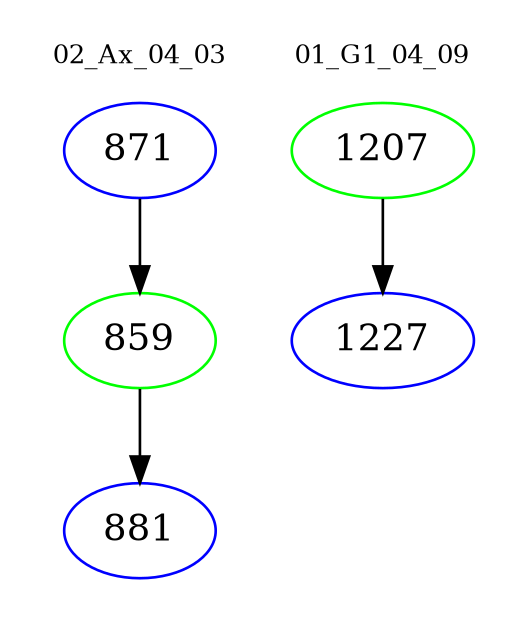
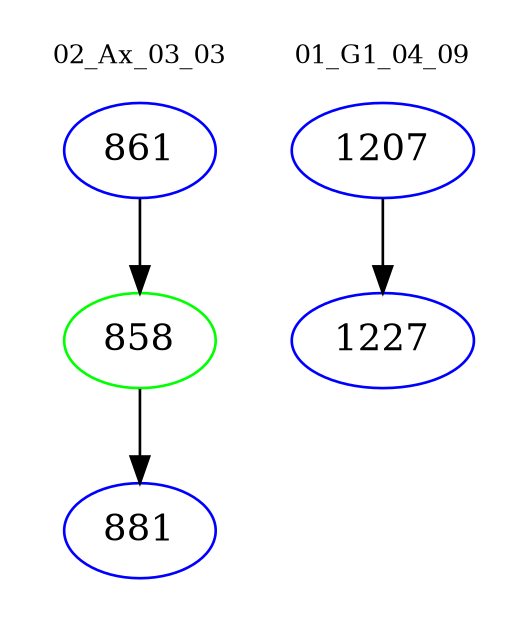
(140, 57) -> (140, 57)
(140, 150) -> (140, 150)
(383, 150) -> (383, 150)
(140, 341) -> (140, 341)
